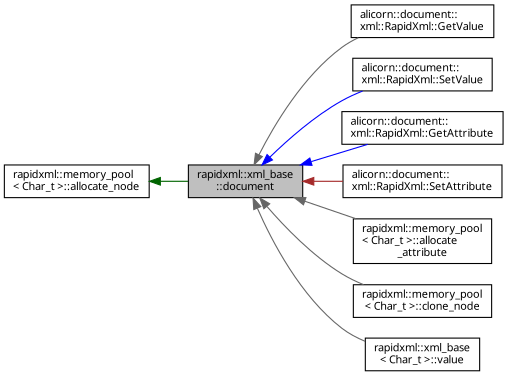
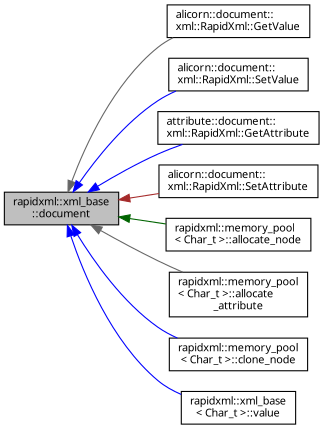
(422, 128) -> (238, 128)
(174, 181) -> (148, 221)
(311, 251) -> (121, 293)
(300, 284) -> (112, 326)
